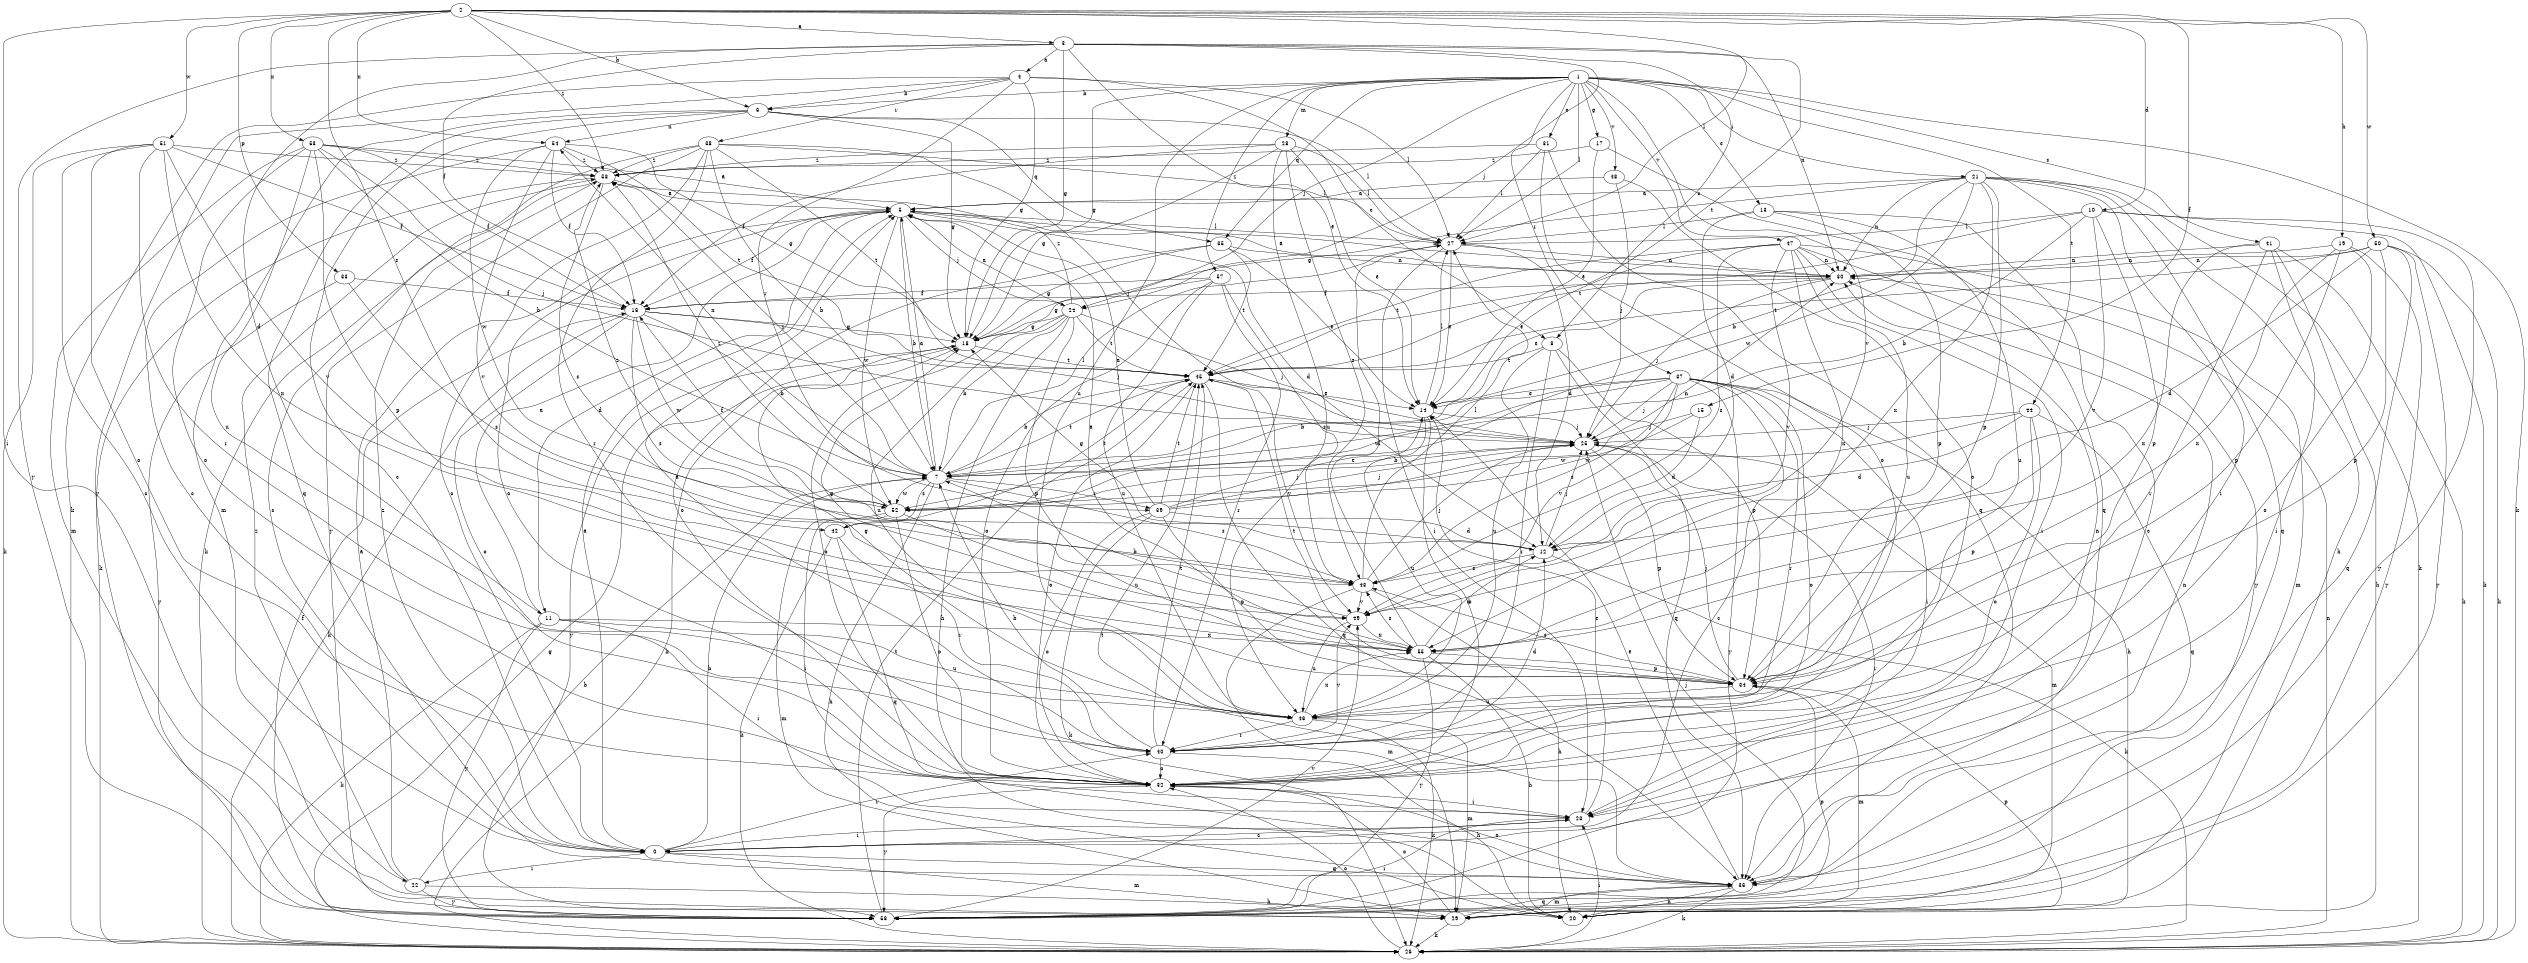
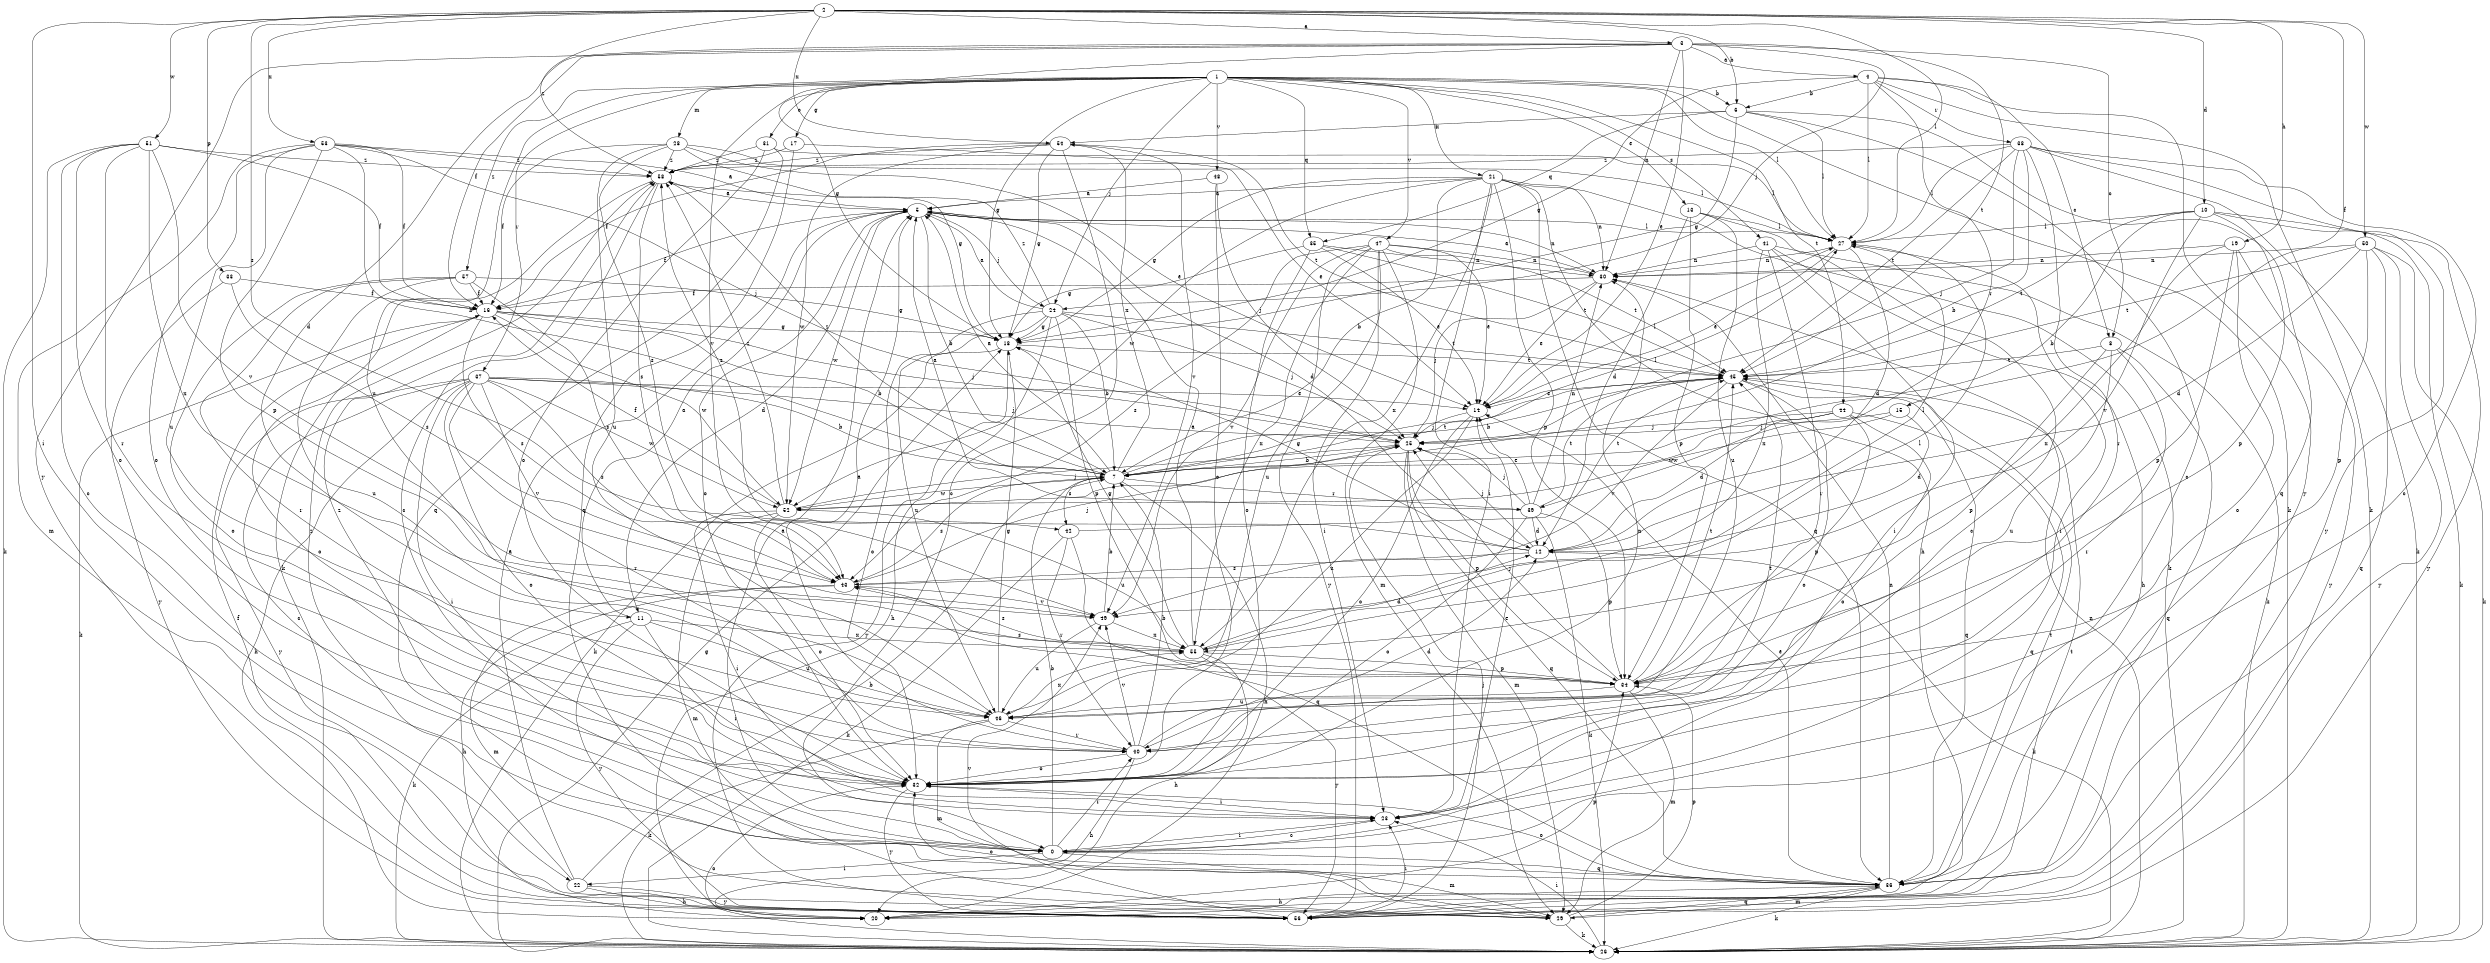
(1875, 669) -> (1552, 669)
(317, 826) -> none
